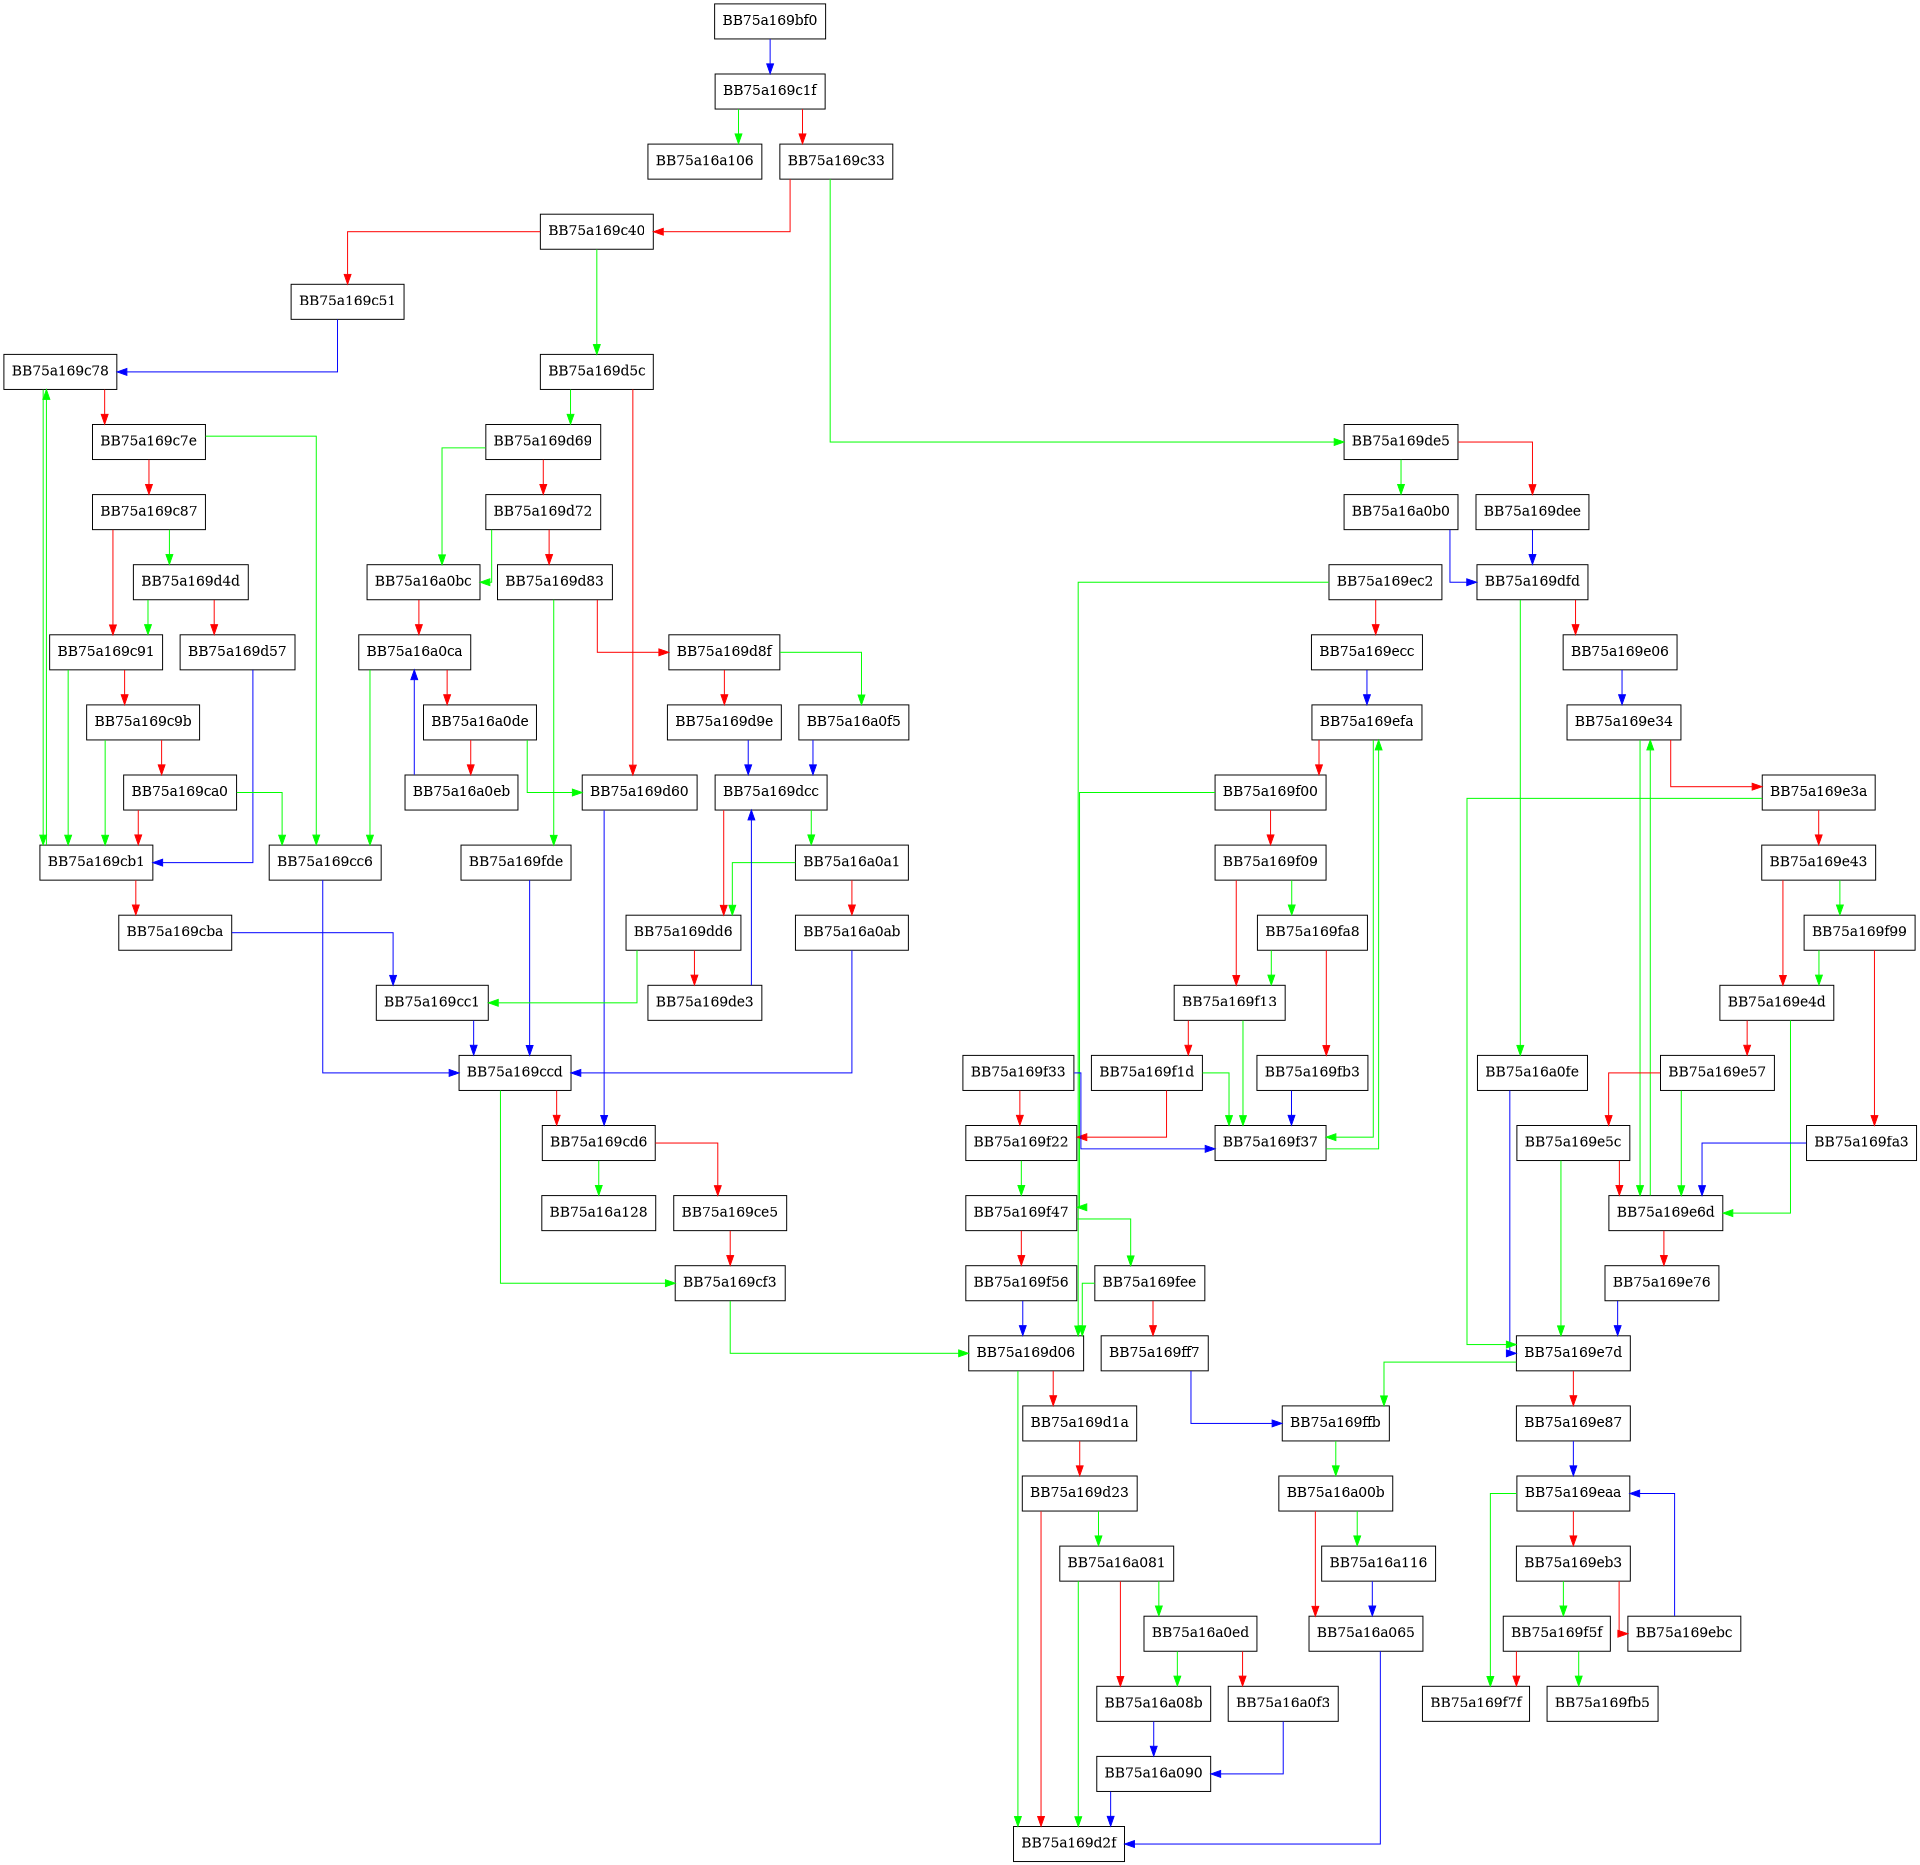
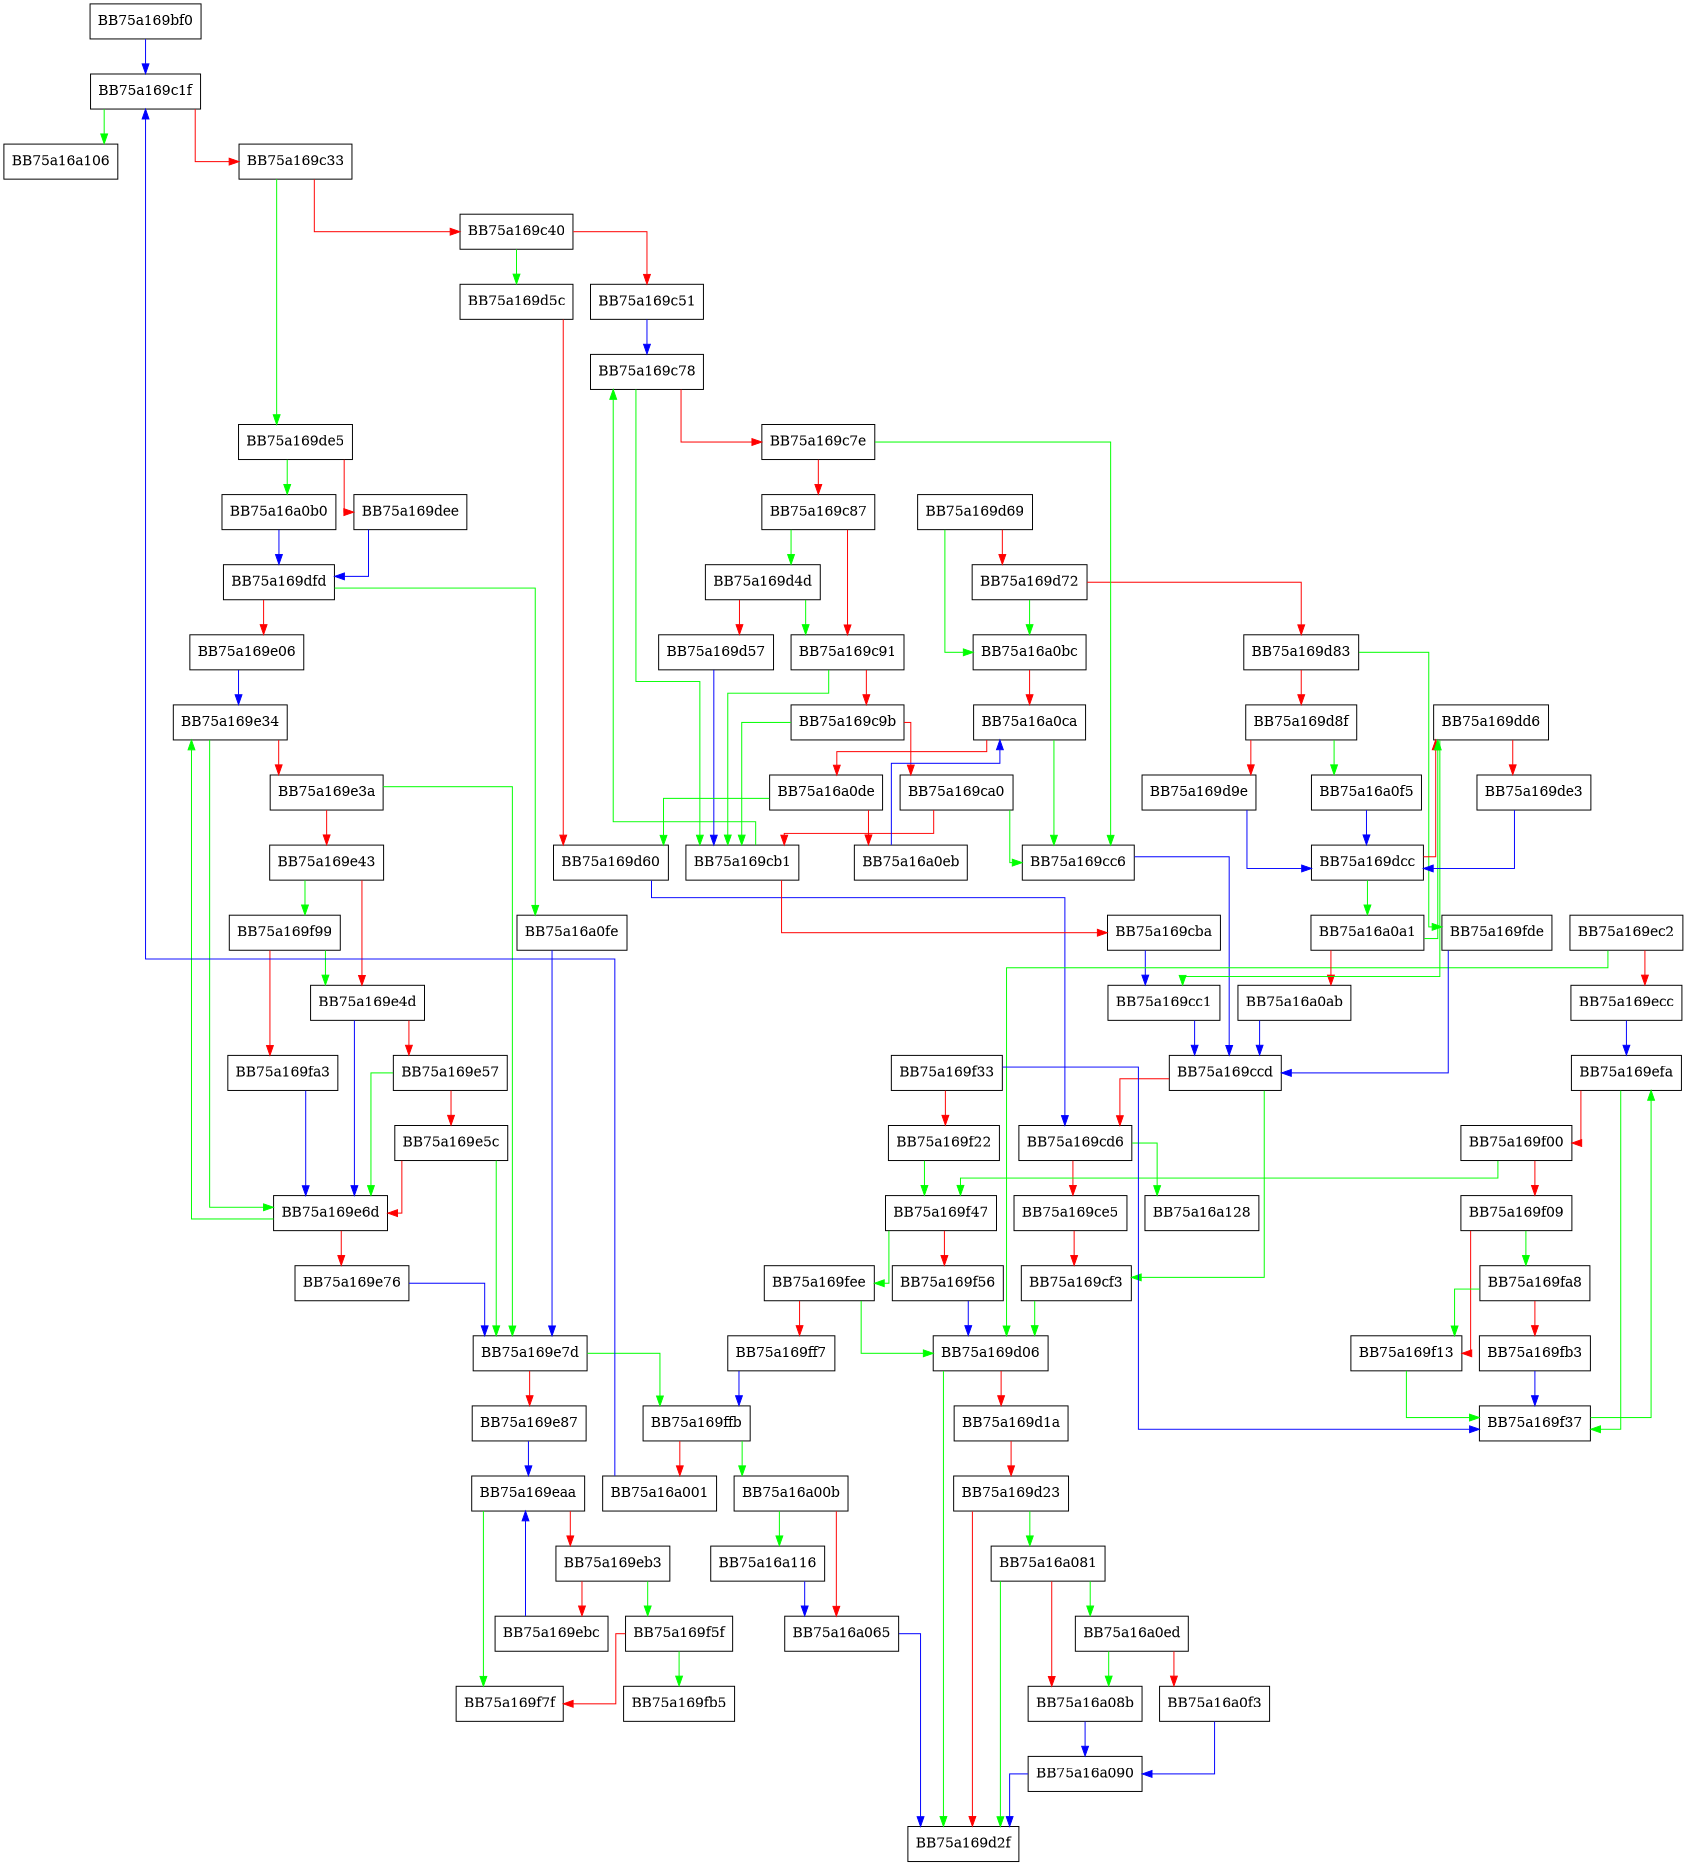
(571, 402) -> none
(1147, 1073) -> none
(1790, 1152) -> (354, 1103)
none -> (660, 1494)
